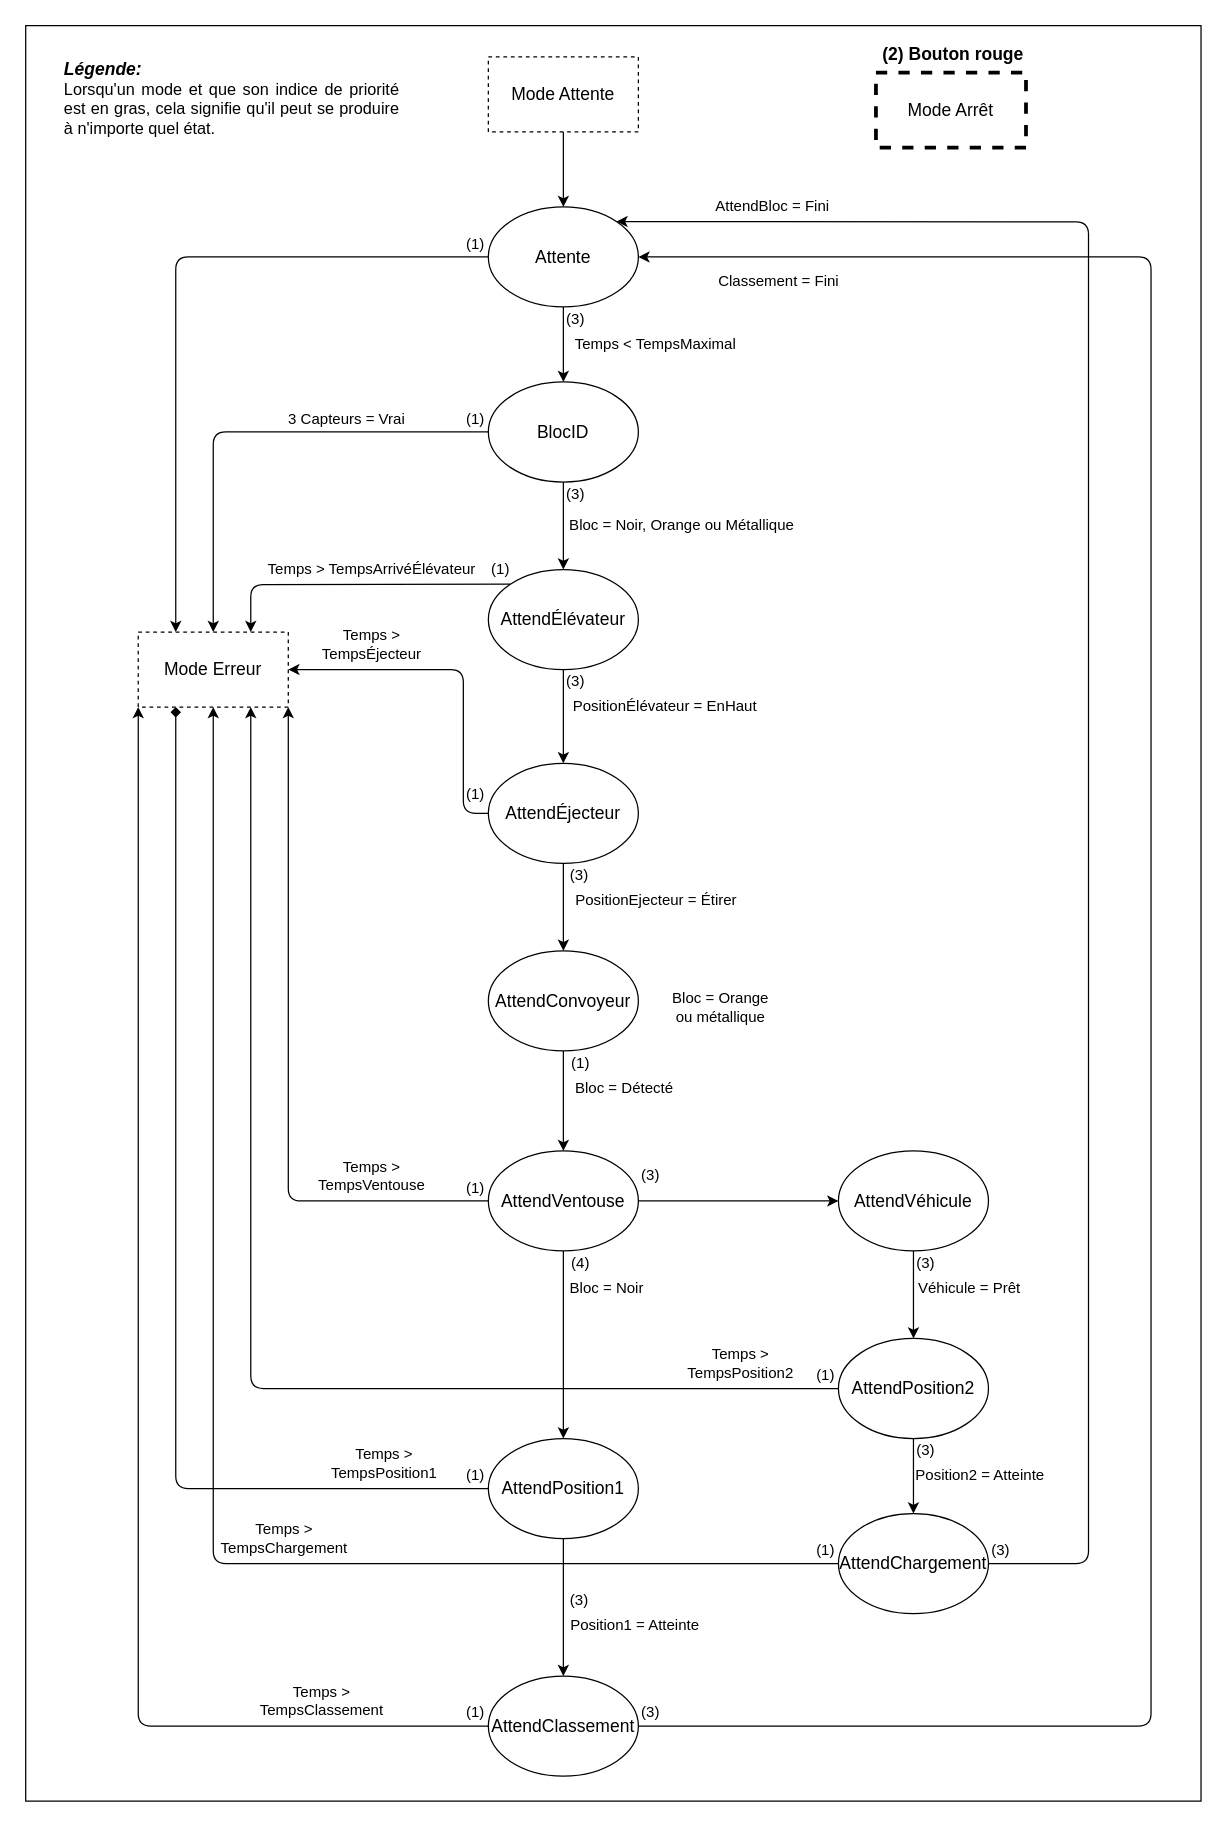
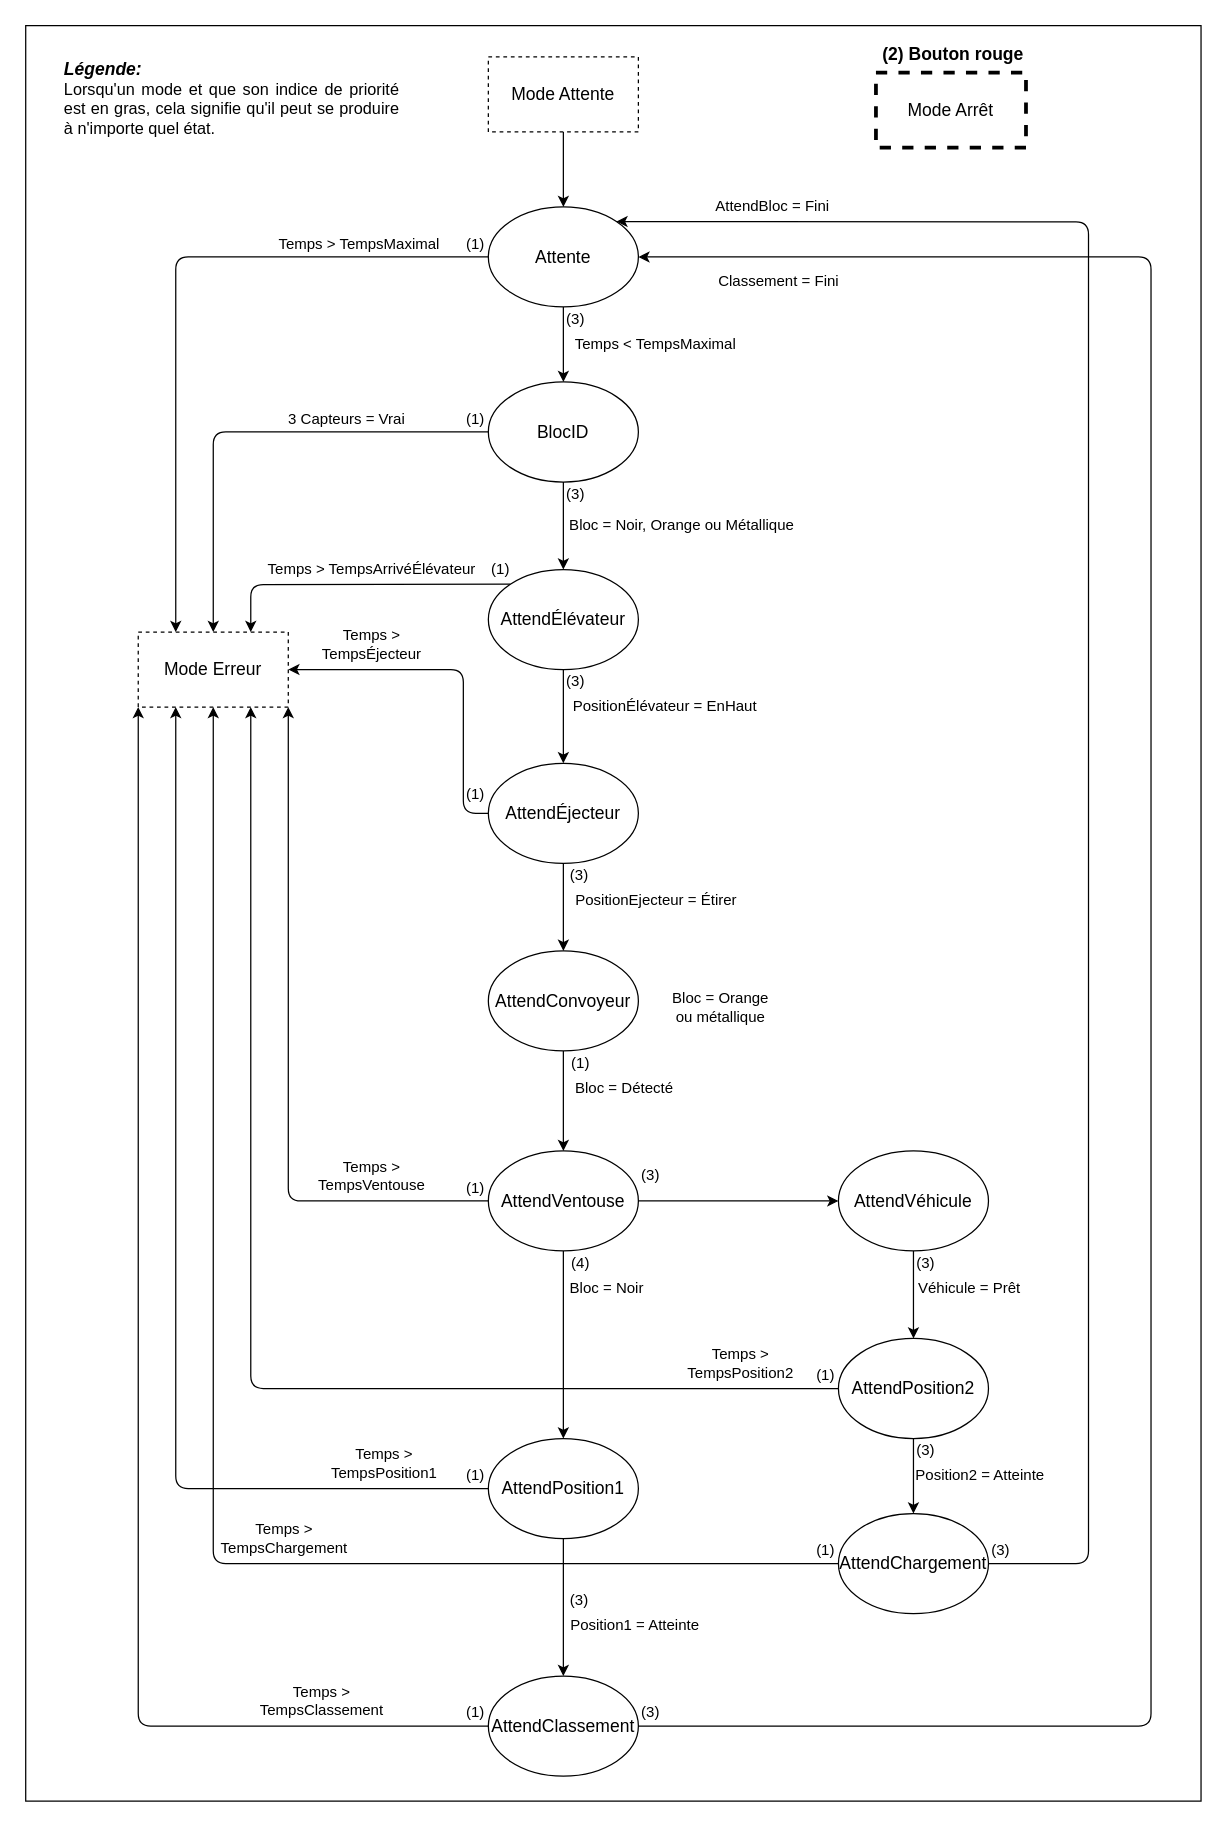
none -> (359, 244)
(176, 718) -> (176, 717)
